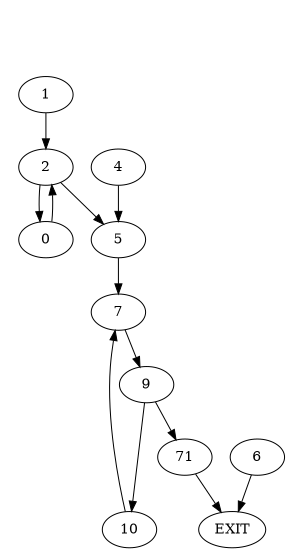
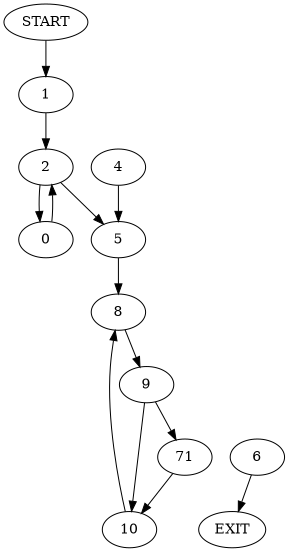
none -> (46, 22)
(118, 312) -> (118, 312)
(206, 489) -> (160, 489)
